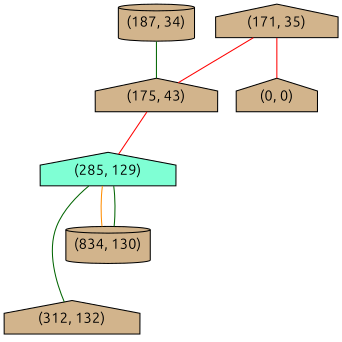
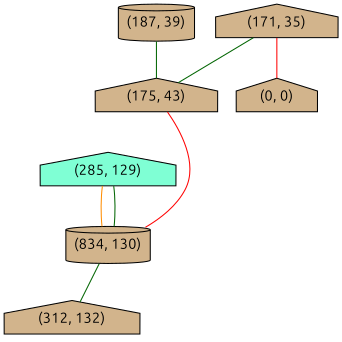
(156, 23) -> (156, 23)
(216, 60) -> (216, 60)
(133, 133) -> (189, 176)
(53, 239) -> (90, 283)
